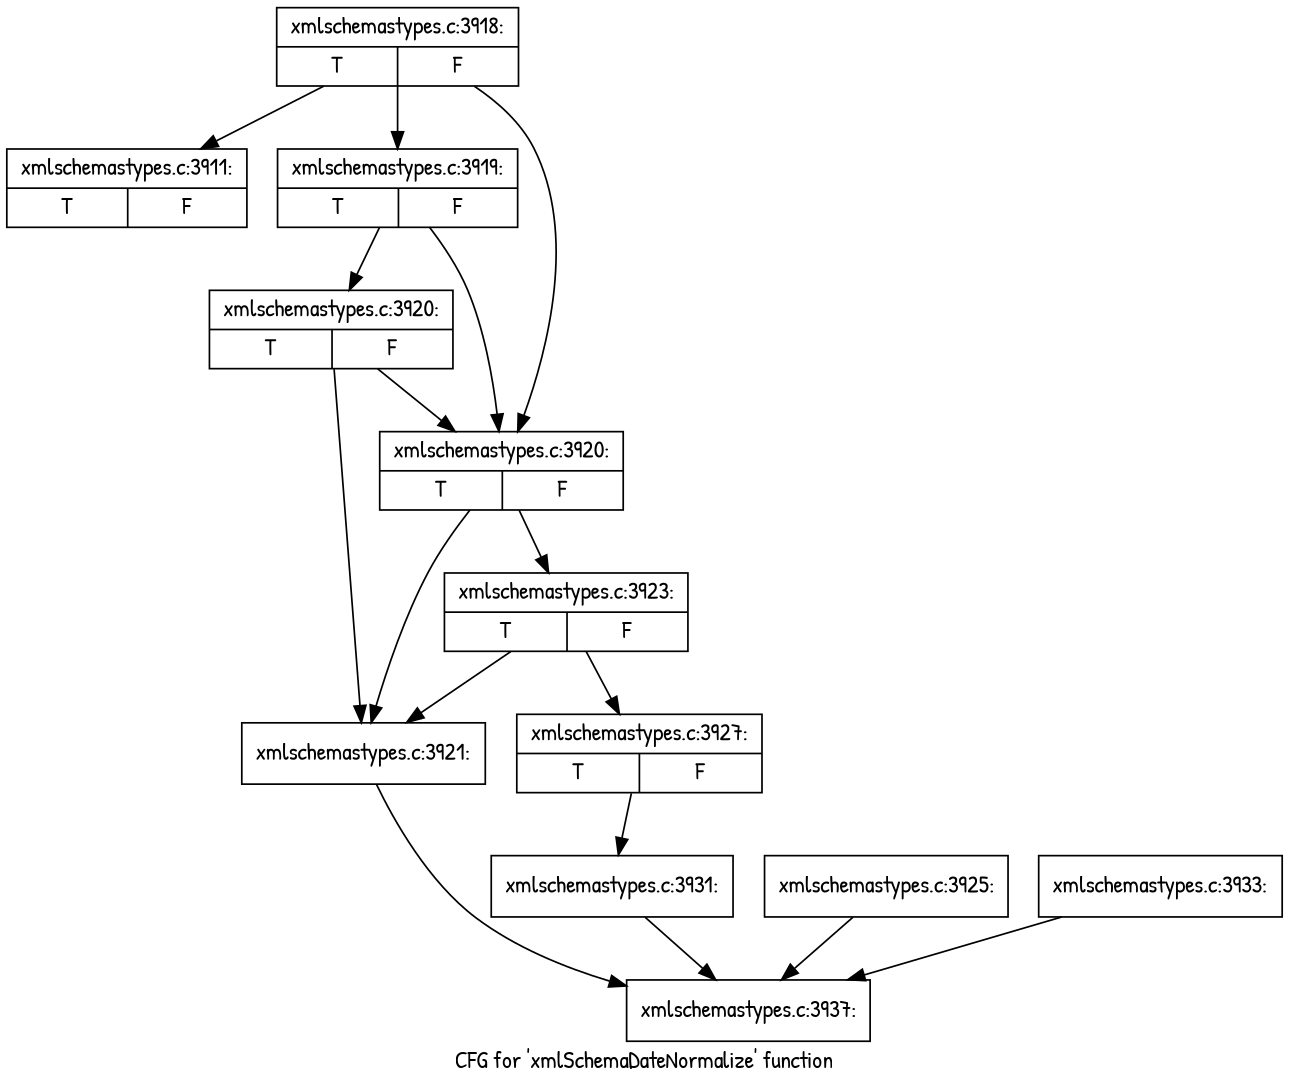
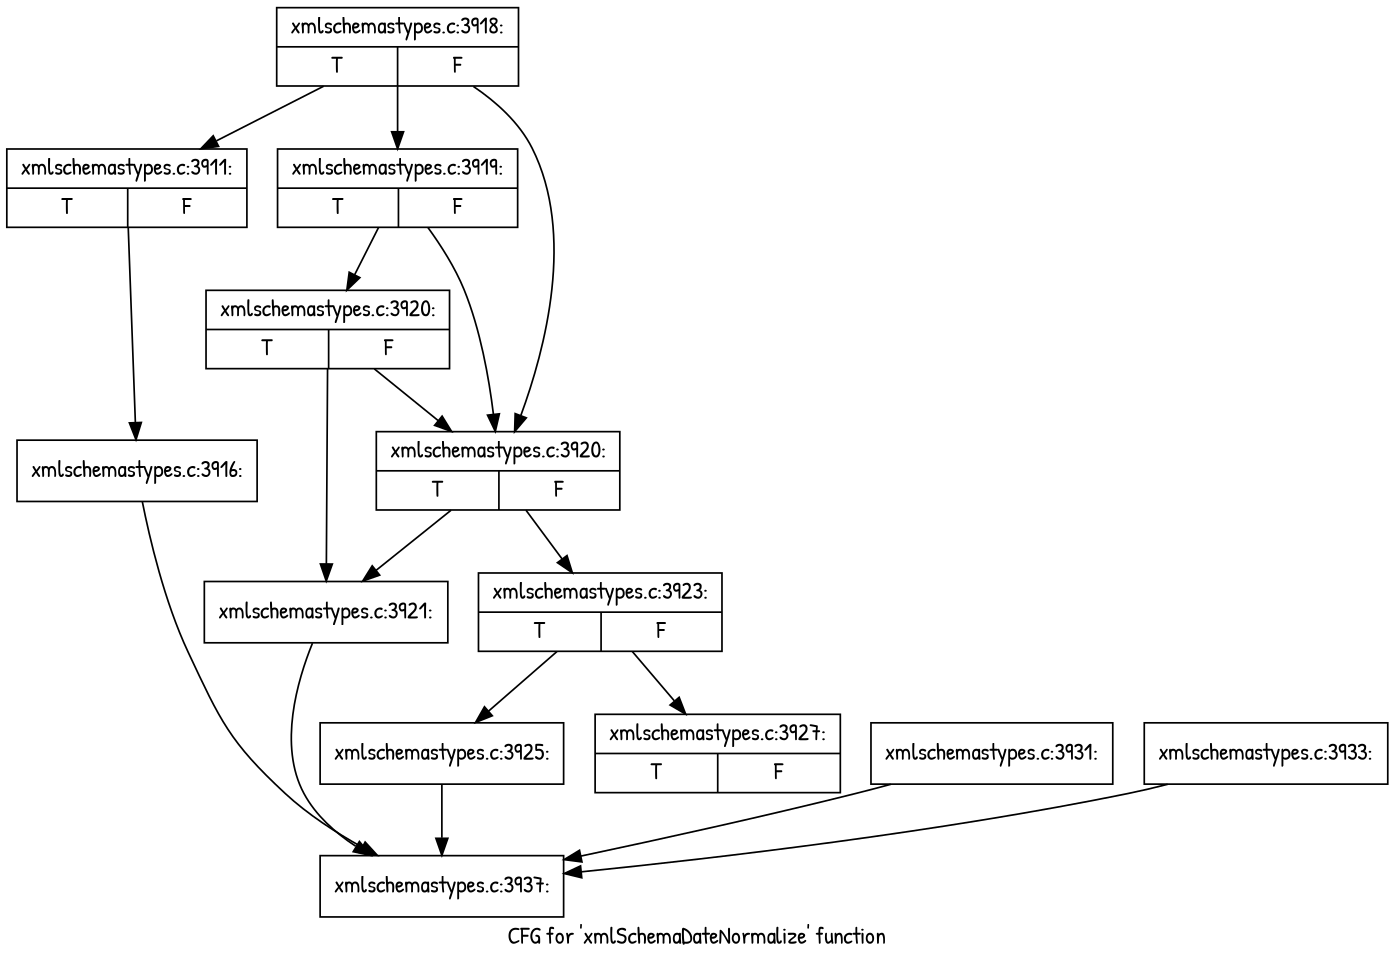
none -> (137, 471)
(466, 682) -> (523, 681)
(627, 816) -> none
